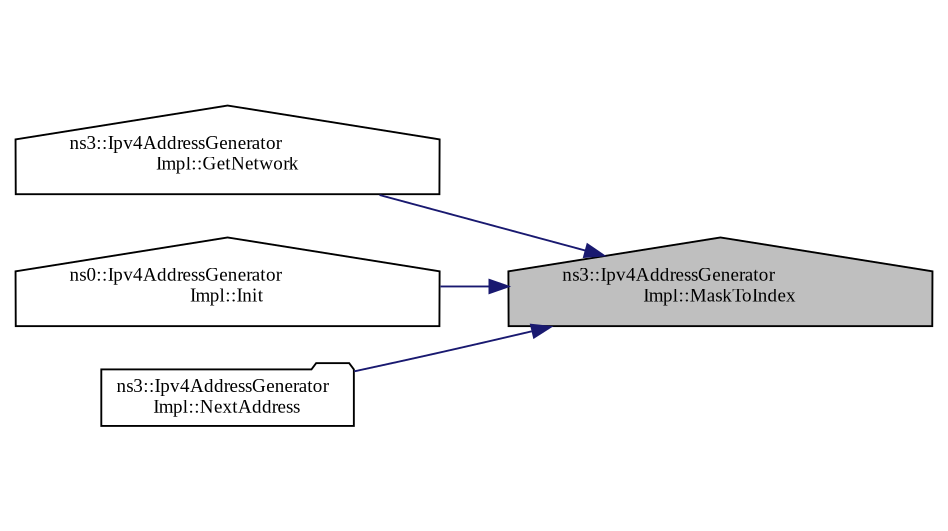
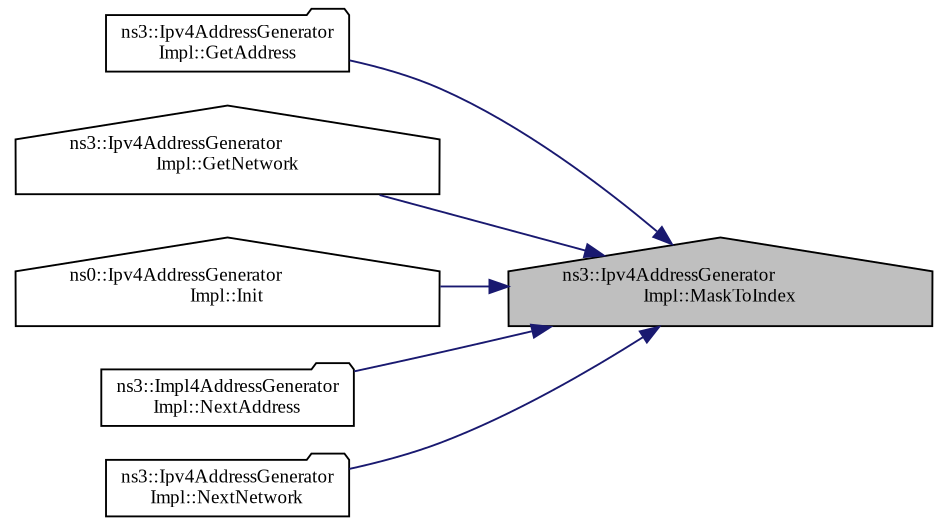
none -> (228, 43)
(228, 398) -> (228, 398)
none -> (228, 488)
